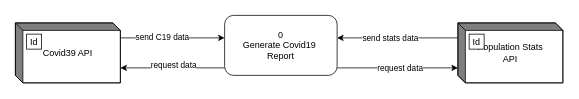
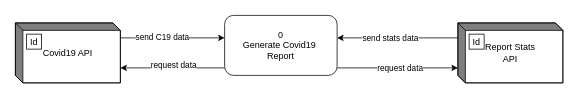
(68, 53) -> (68, 53)
(510, 53) -> (510, 53)
